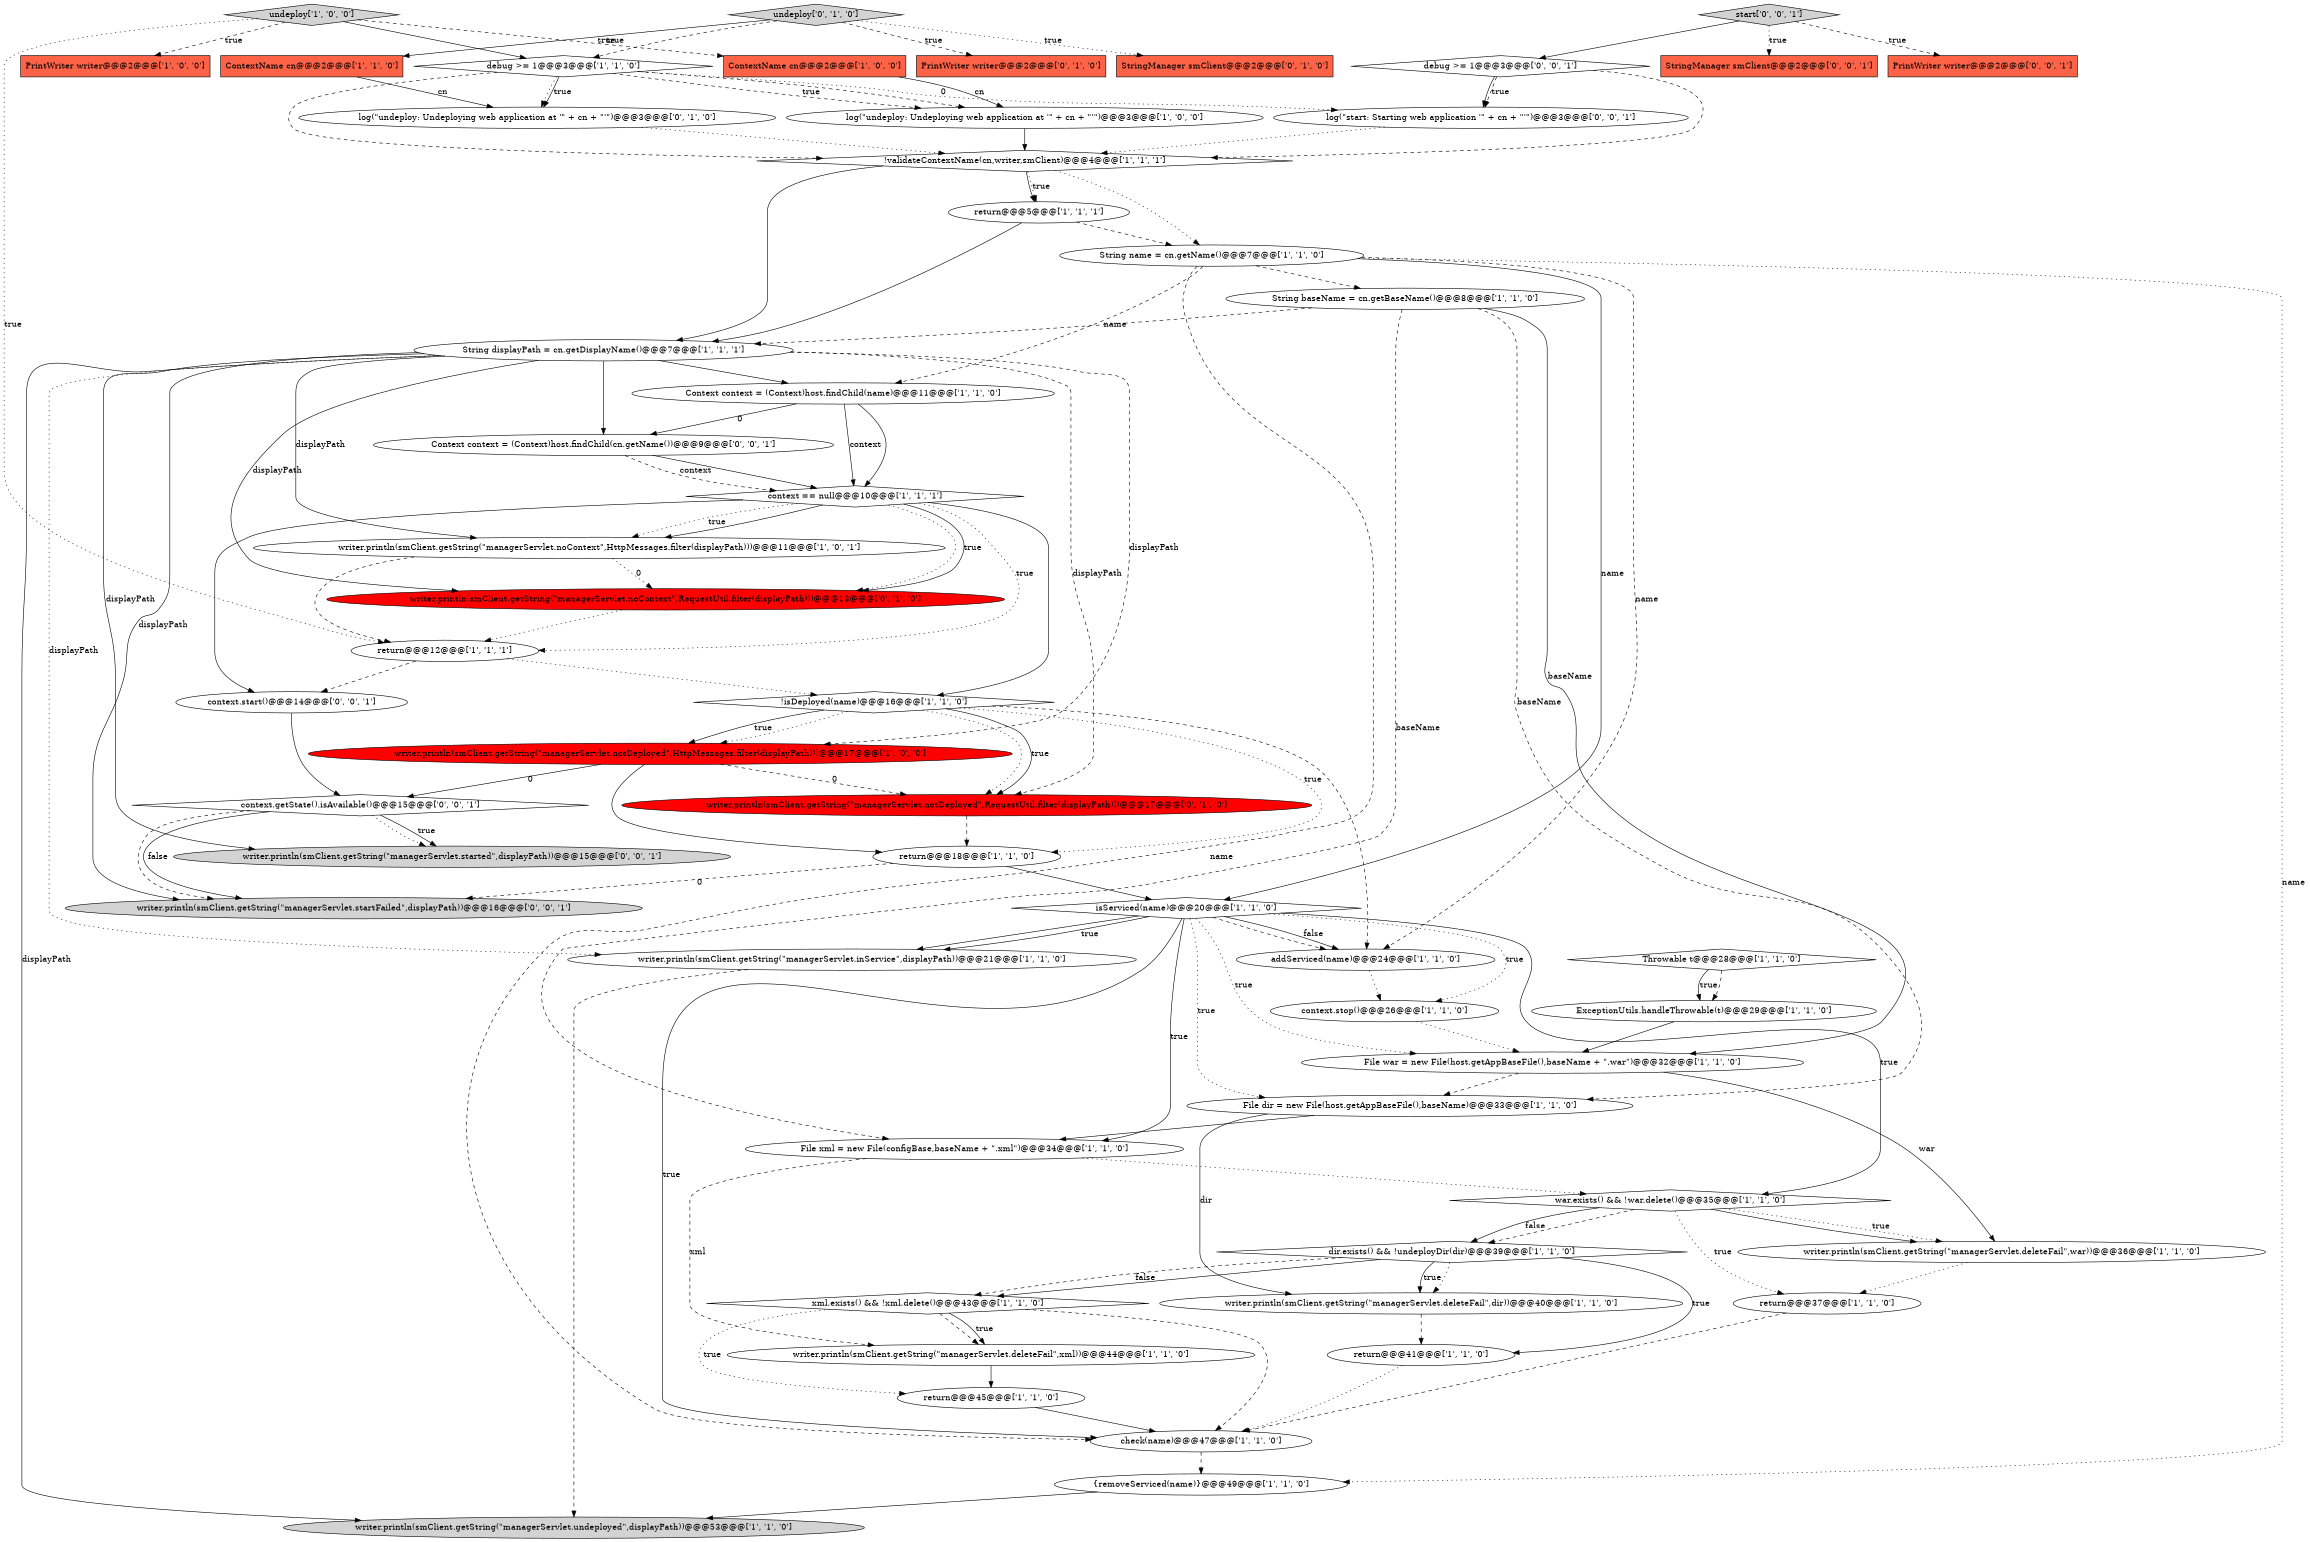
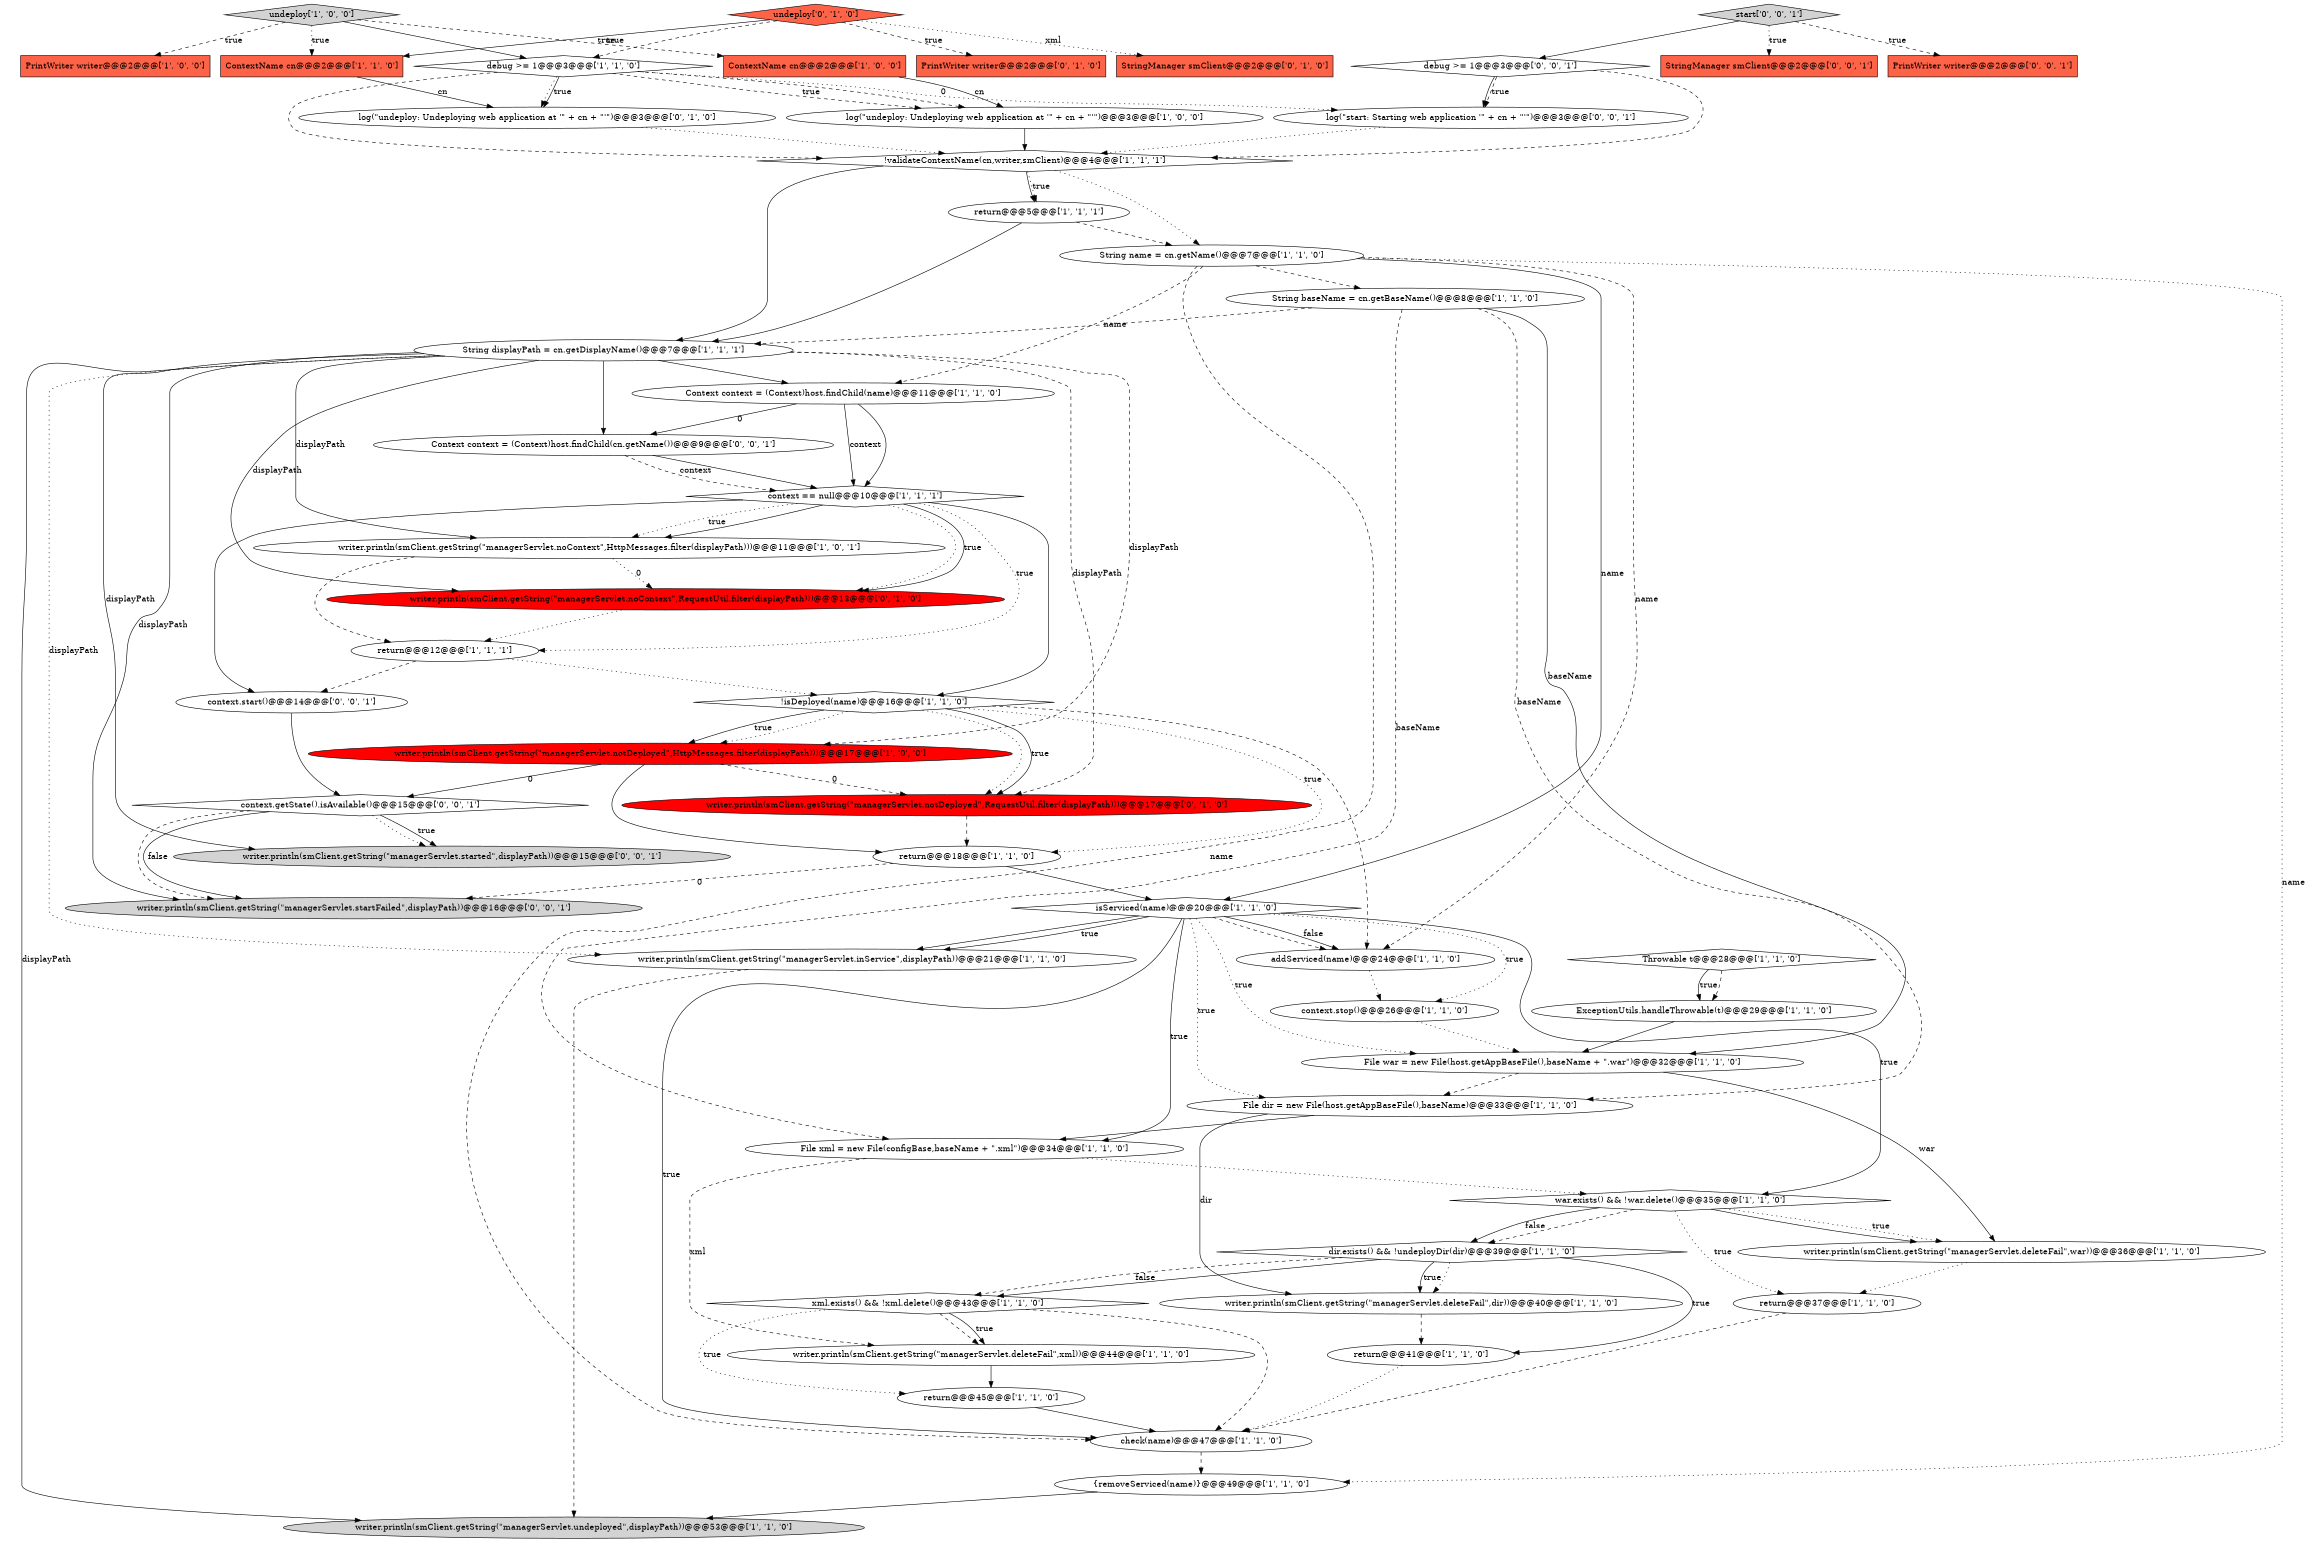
(816, 15) -> (816, 15)
(1053, 41) -> (1053, 41)
(4, 350) -> (312, 38)
